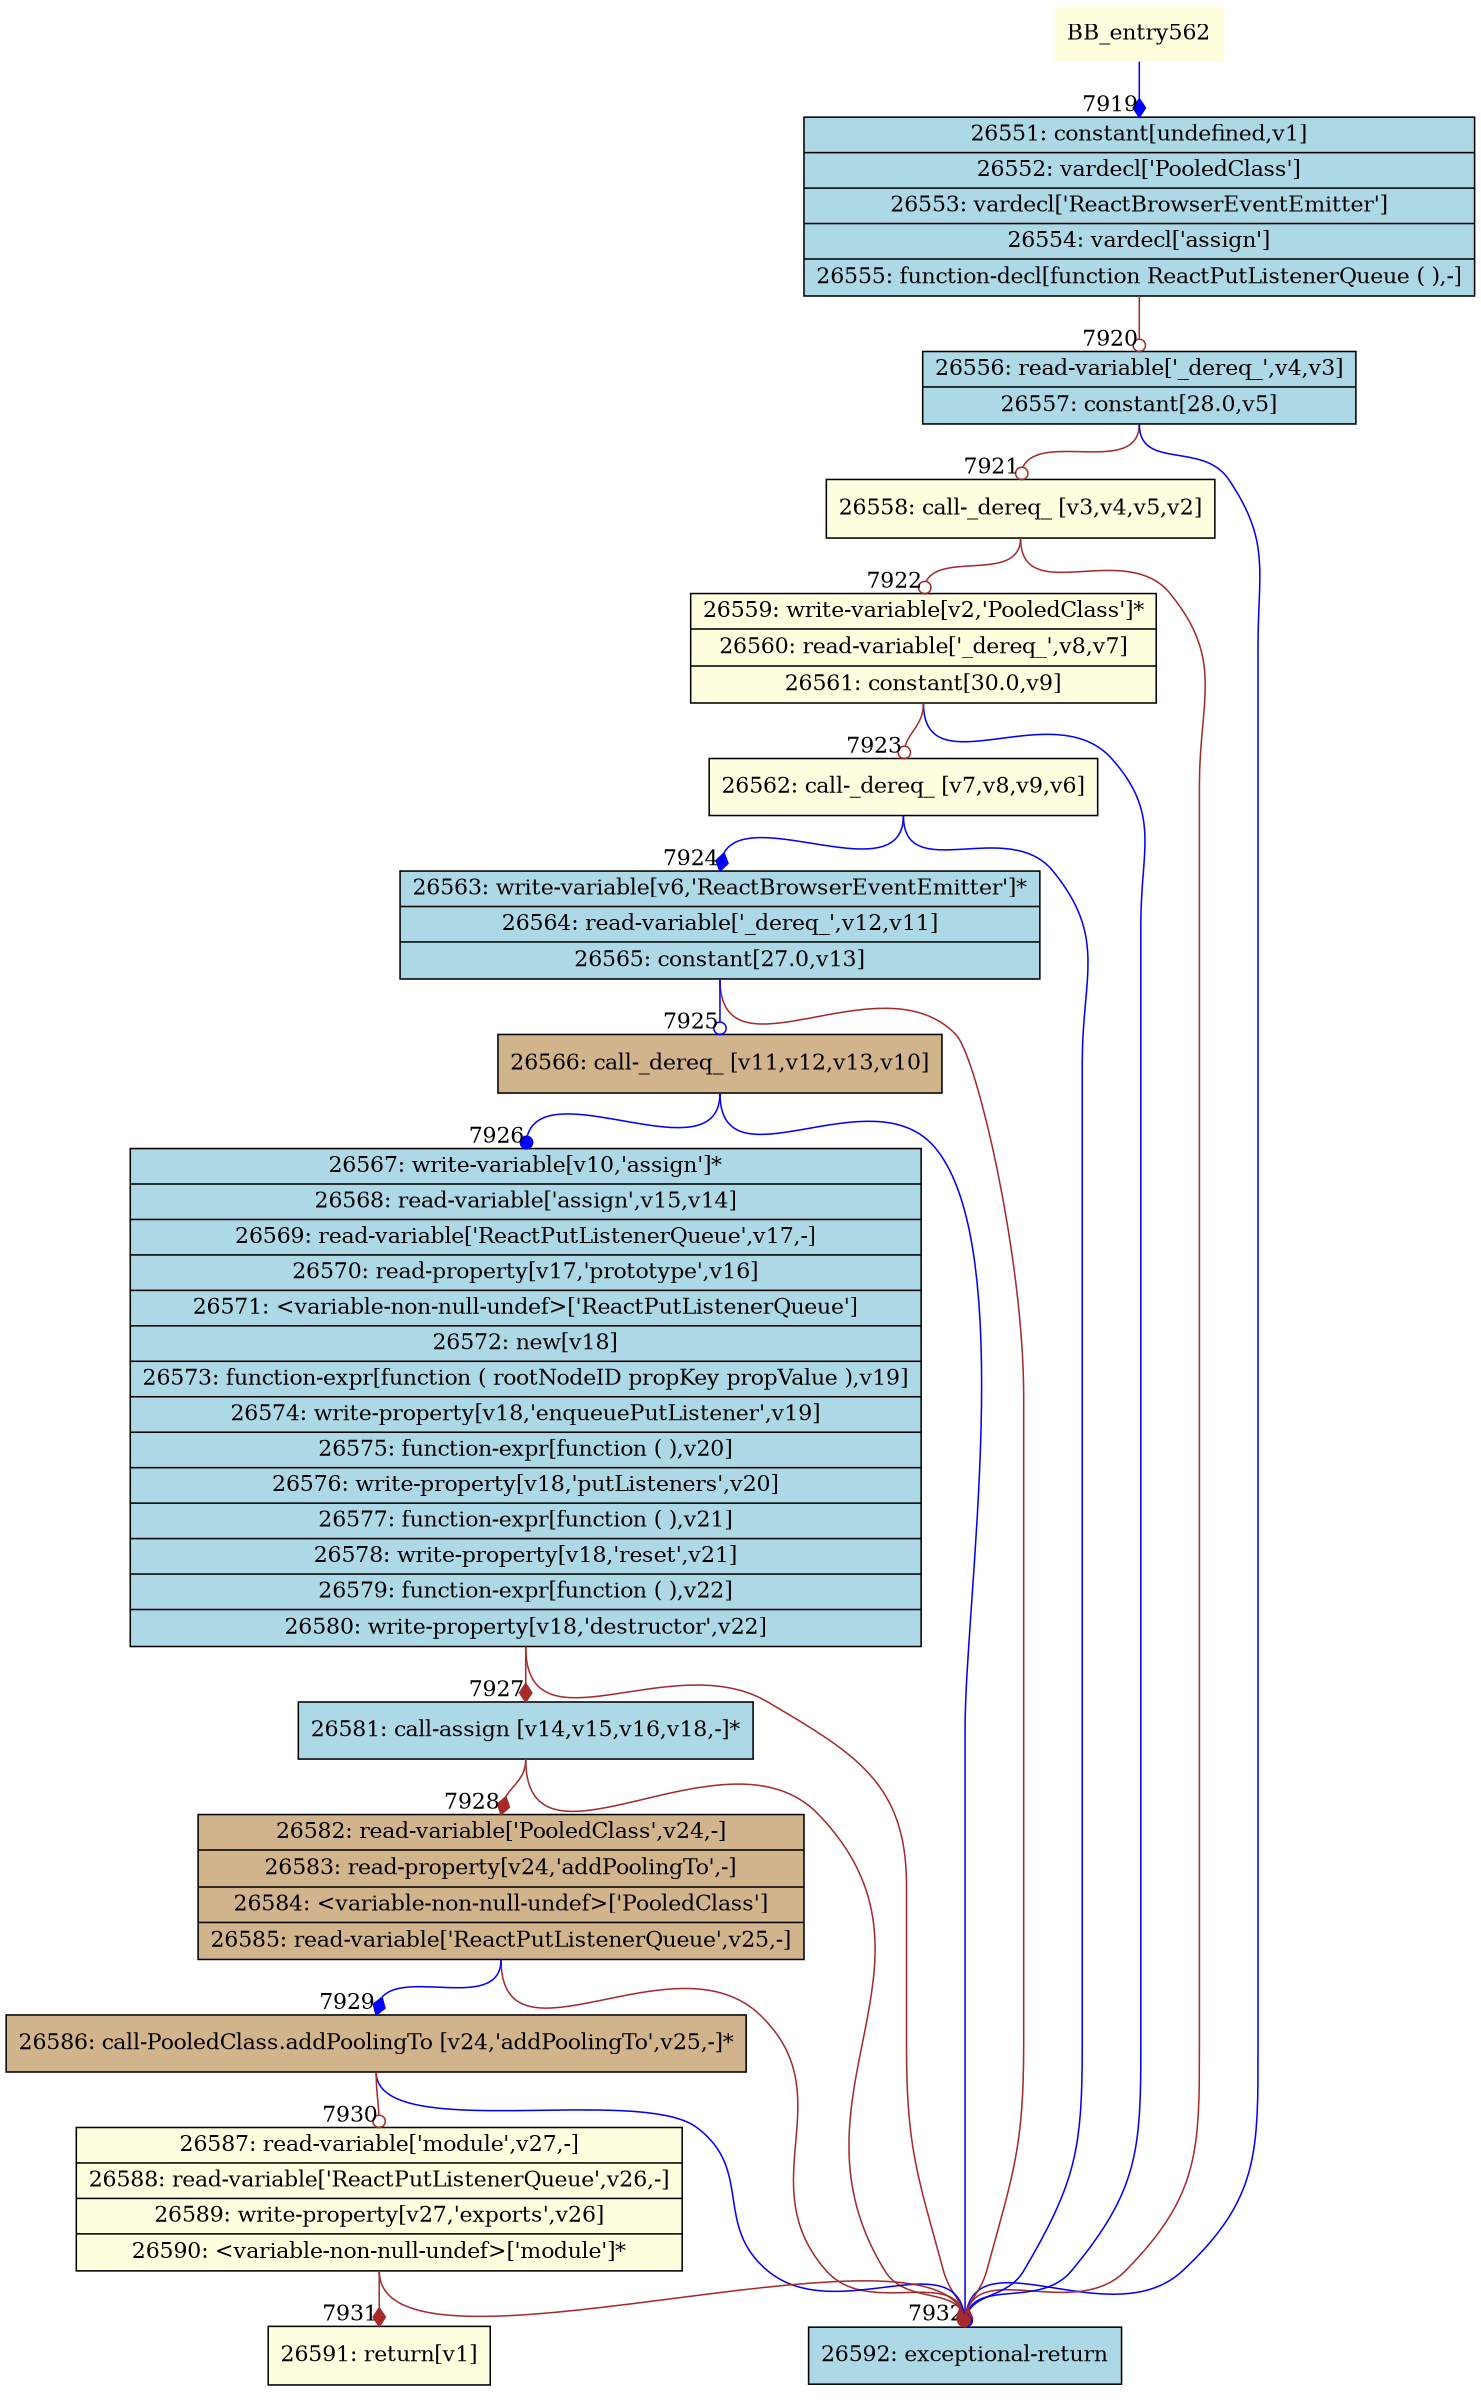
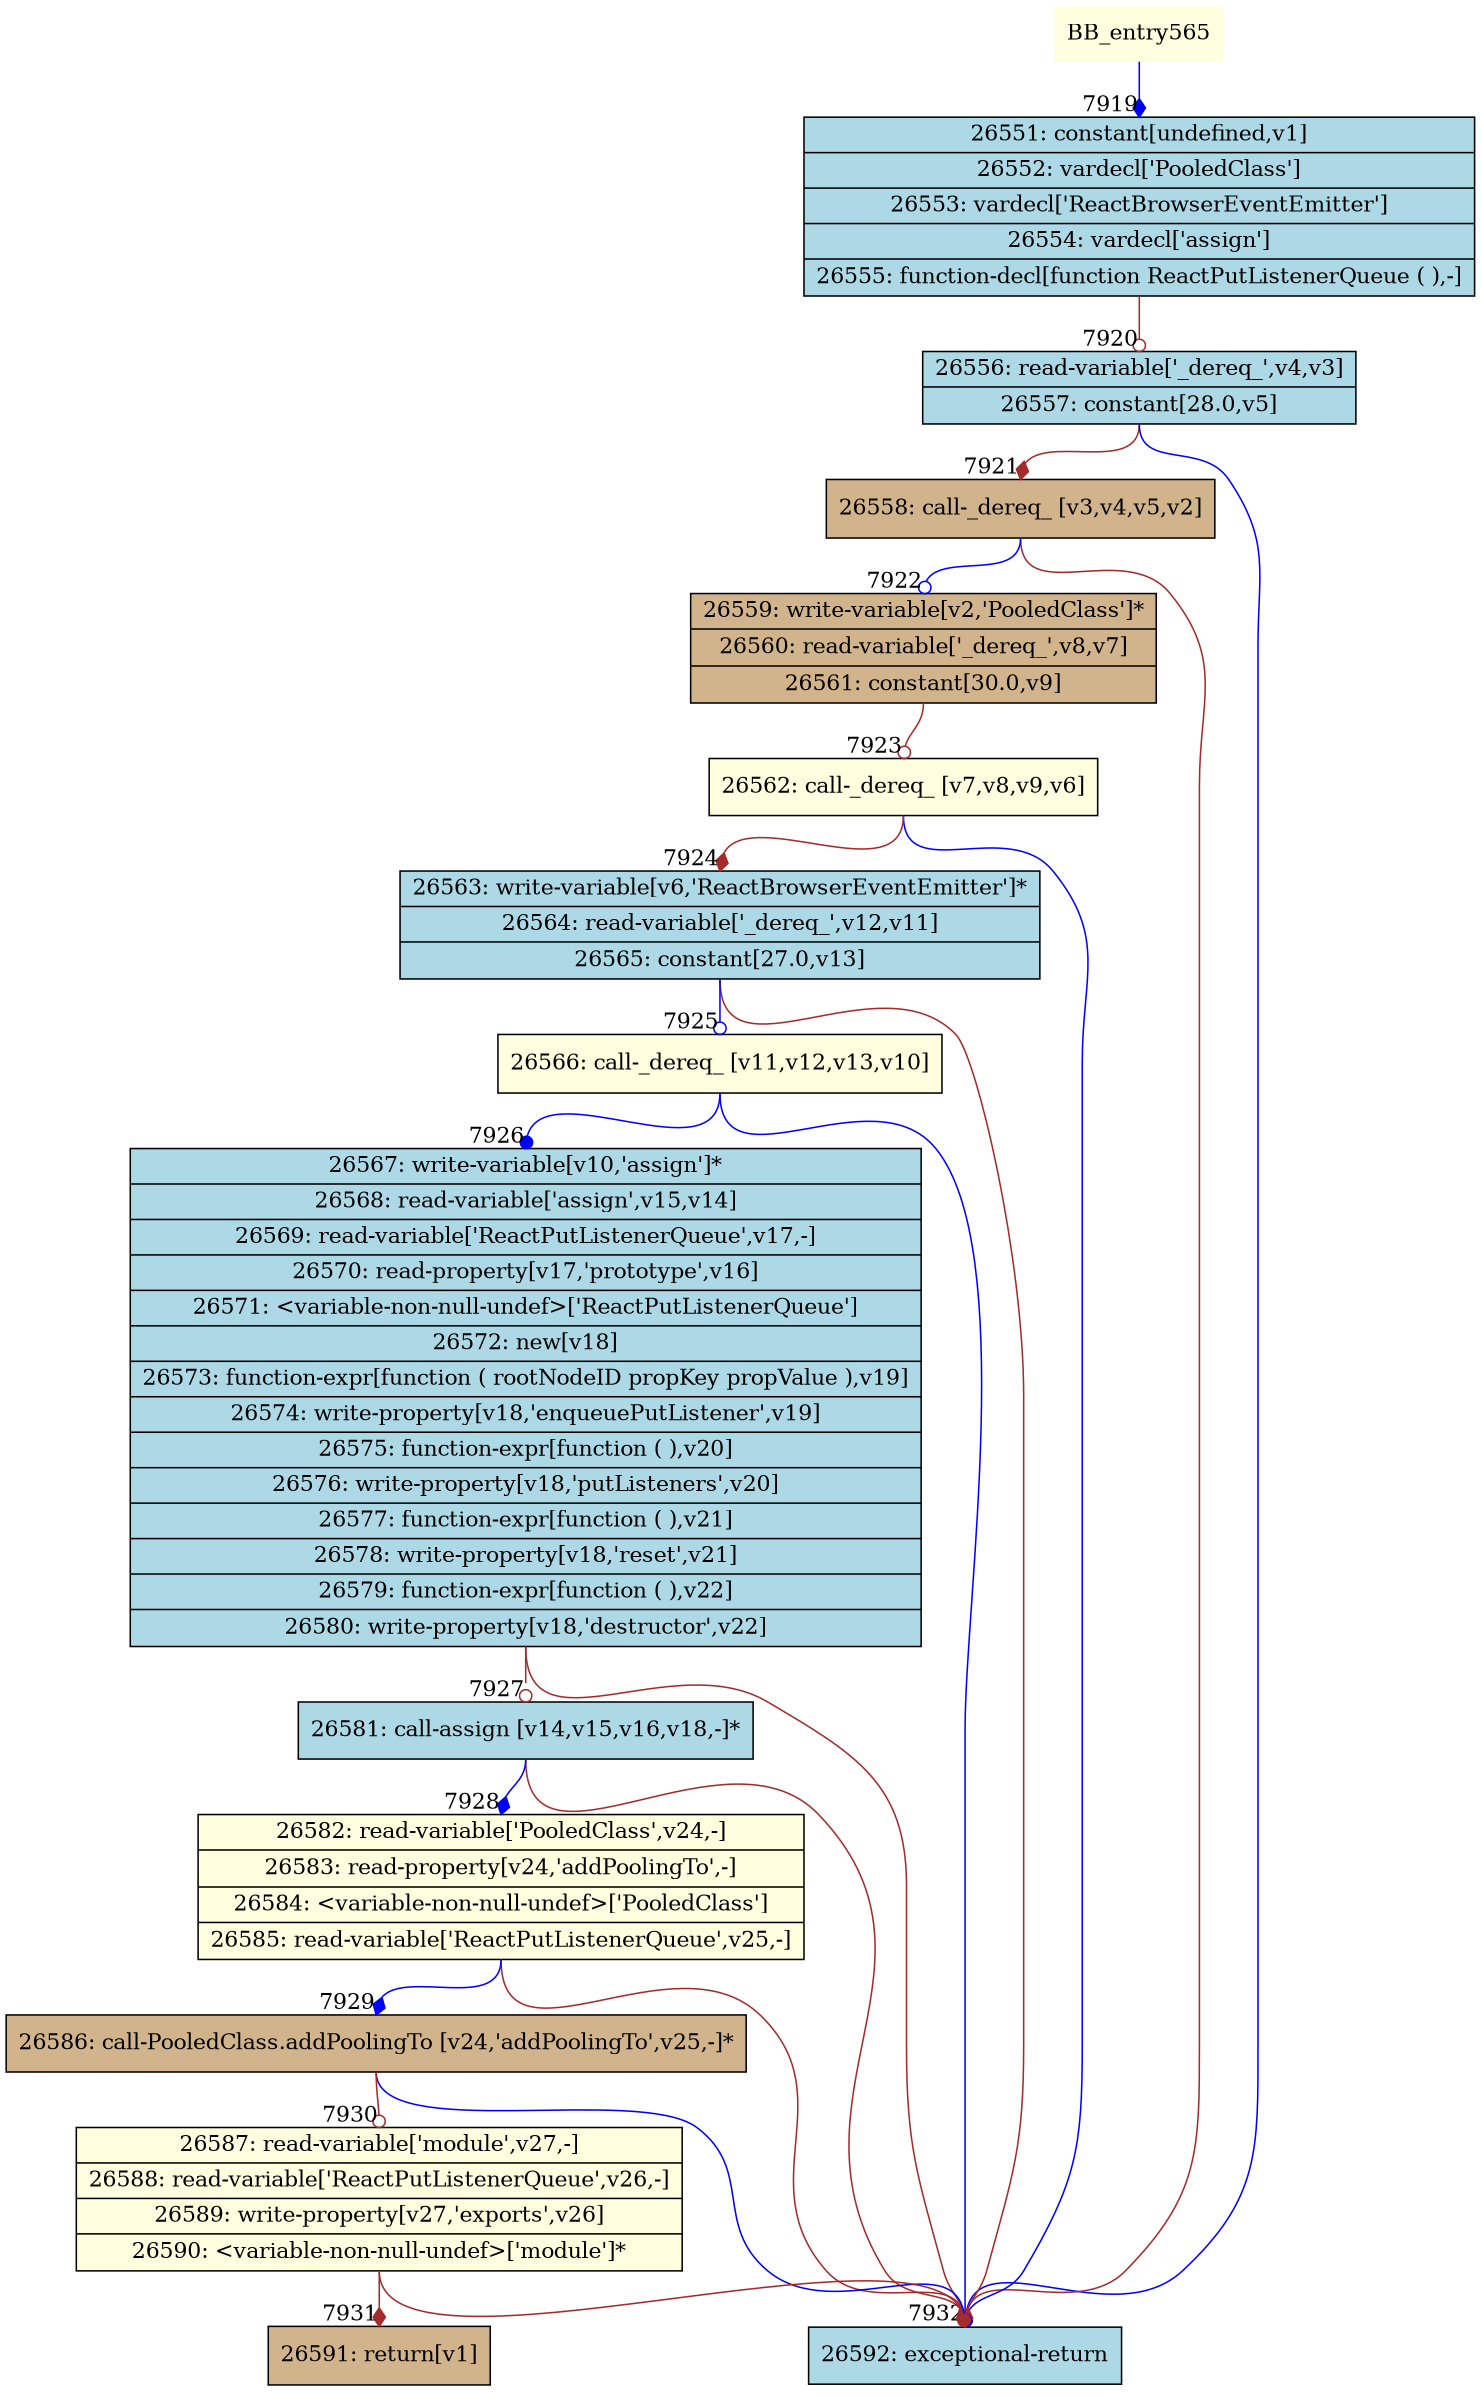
(1139, 34) -> (1139, 34)
(1086, 452) -> (1086, 452)
(1021, 509) -> (1021, 509)
(978, 565) -> (978, 565)
(923, 648) -> (923, 648)
(821, 845) -> (821, 845)
(720, 1064) -> (720, 1064)
(1141, 1469) -> none
(526, 1665) -> (526, 1665)
(519, 1779) -> (519, 1779)
(501, 1887) -> (501, 1887)
(379, 2356) -> (379, 2356)
